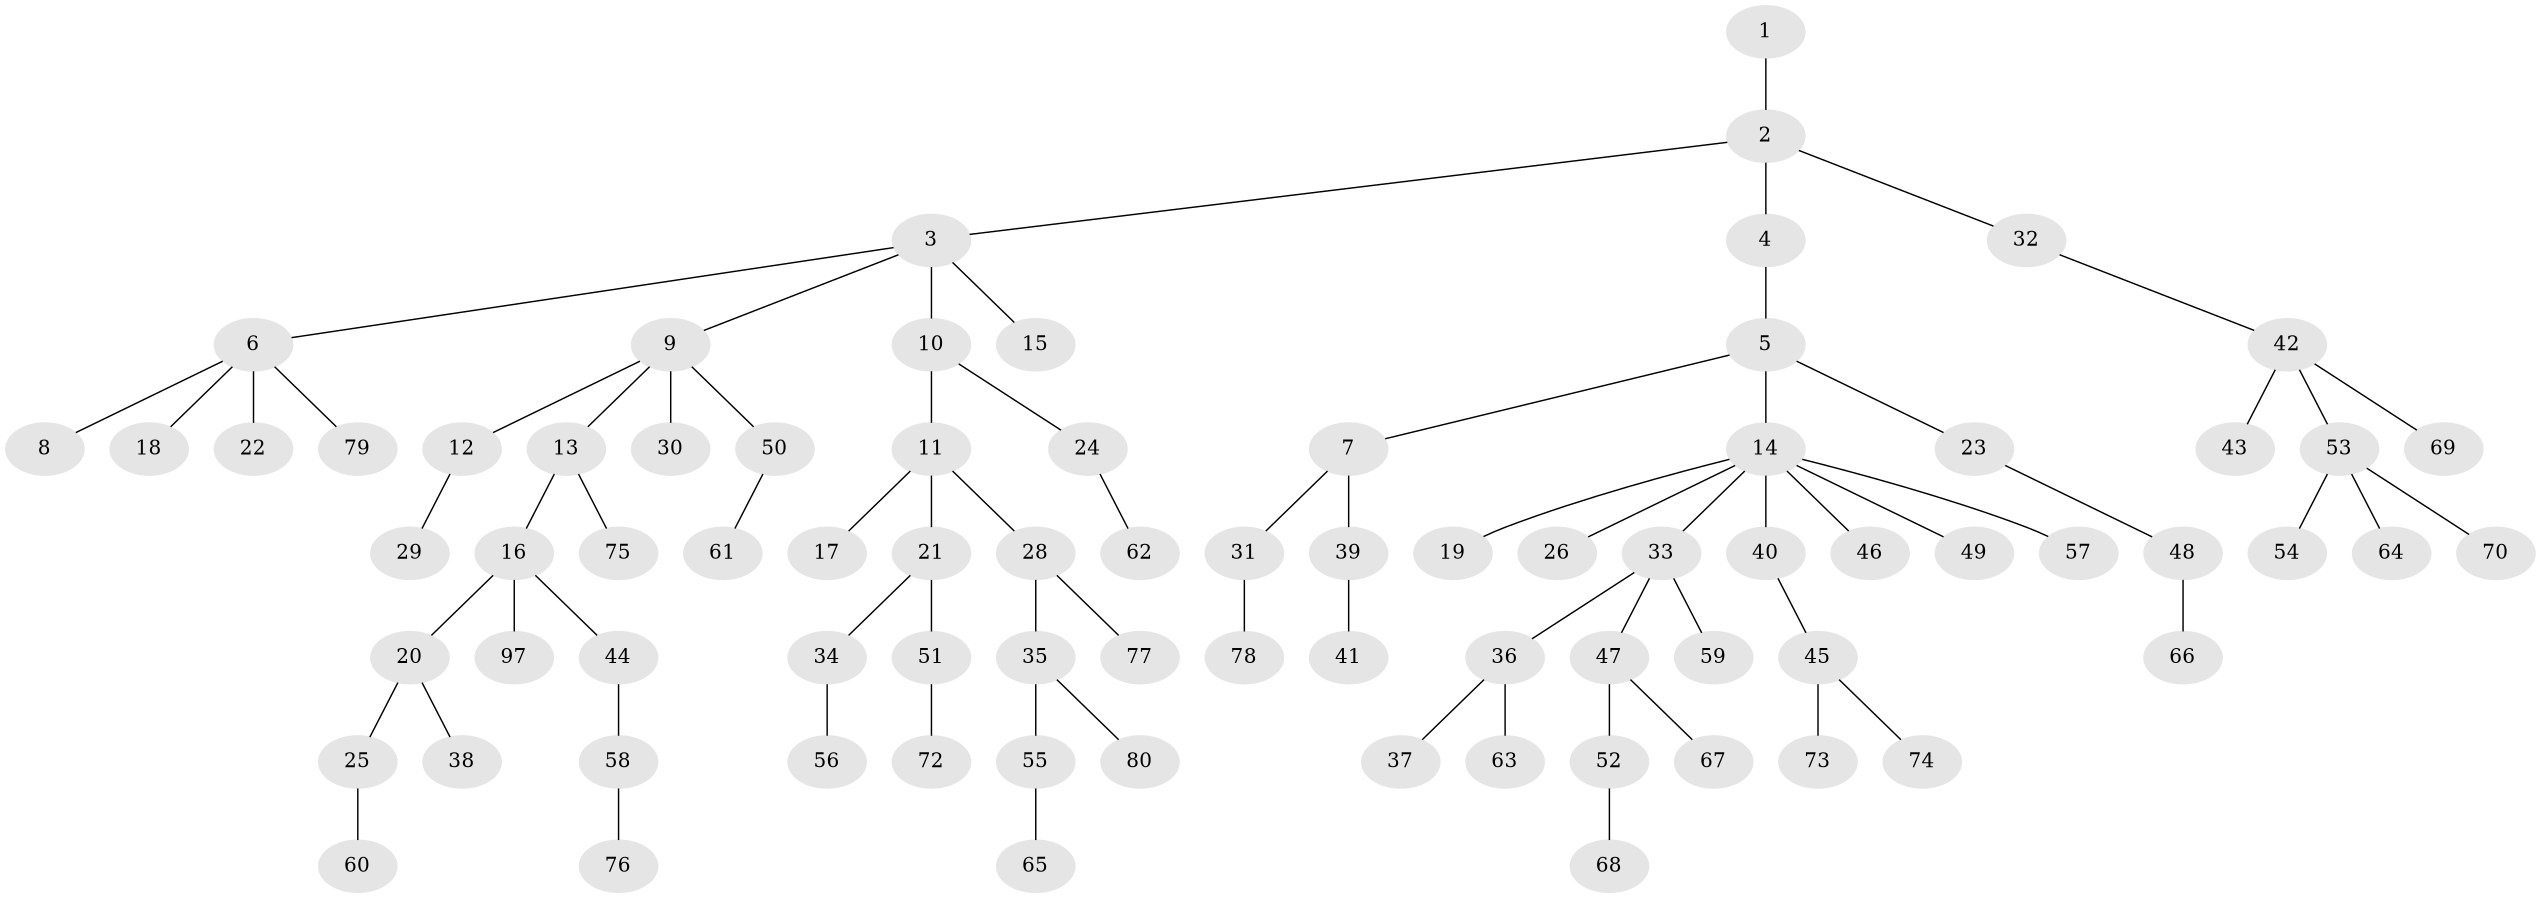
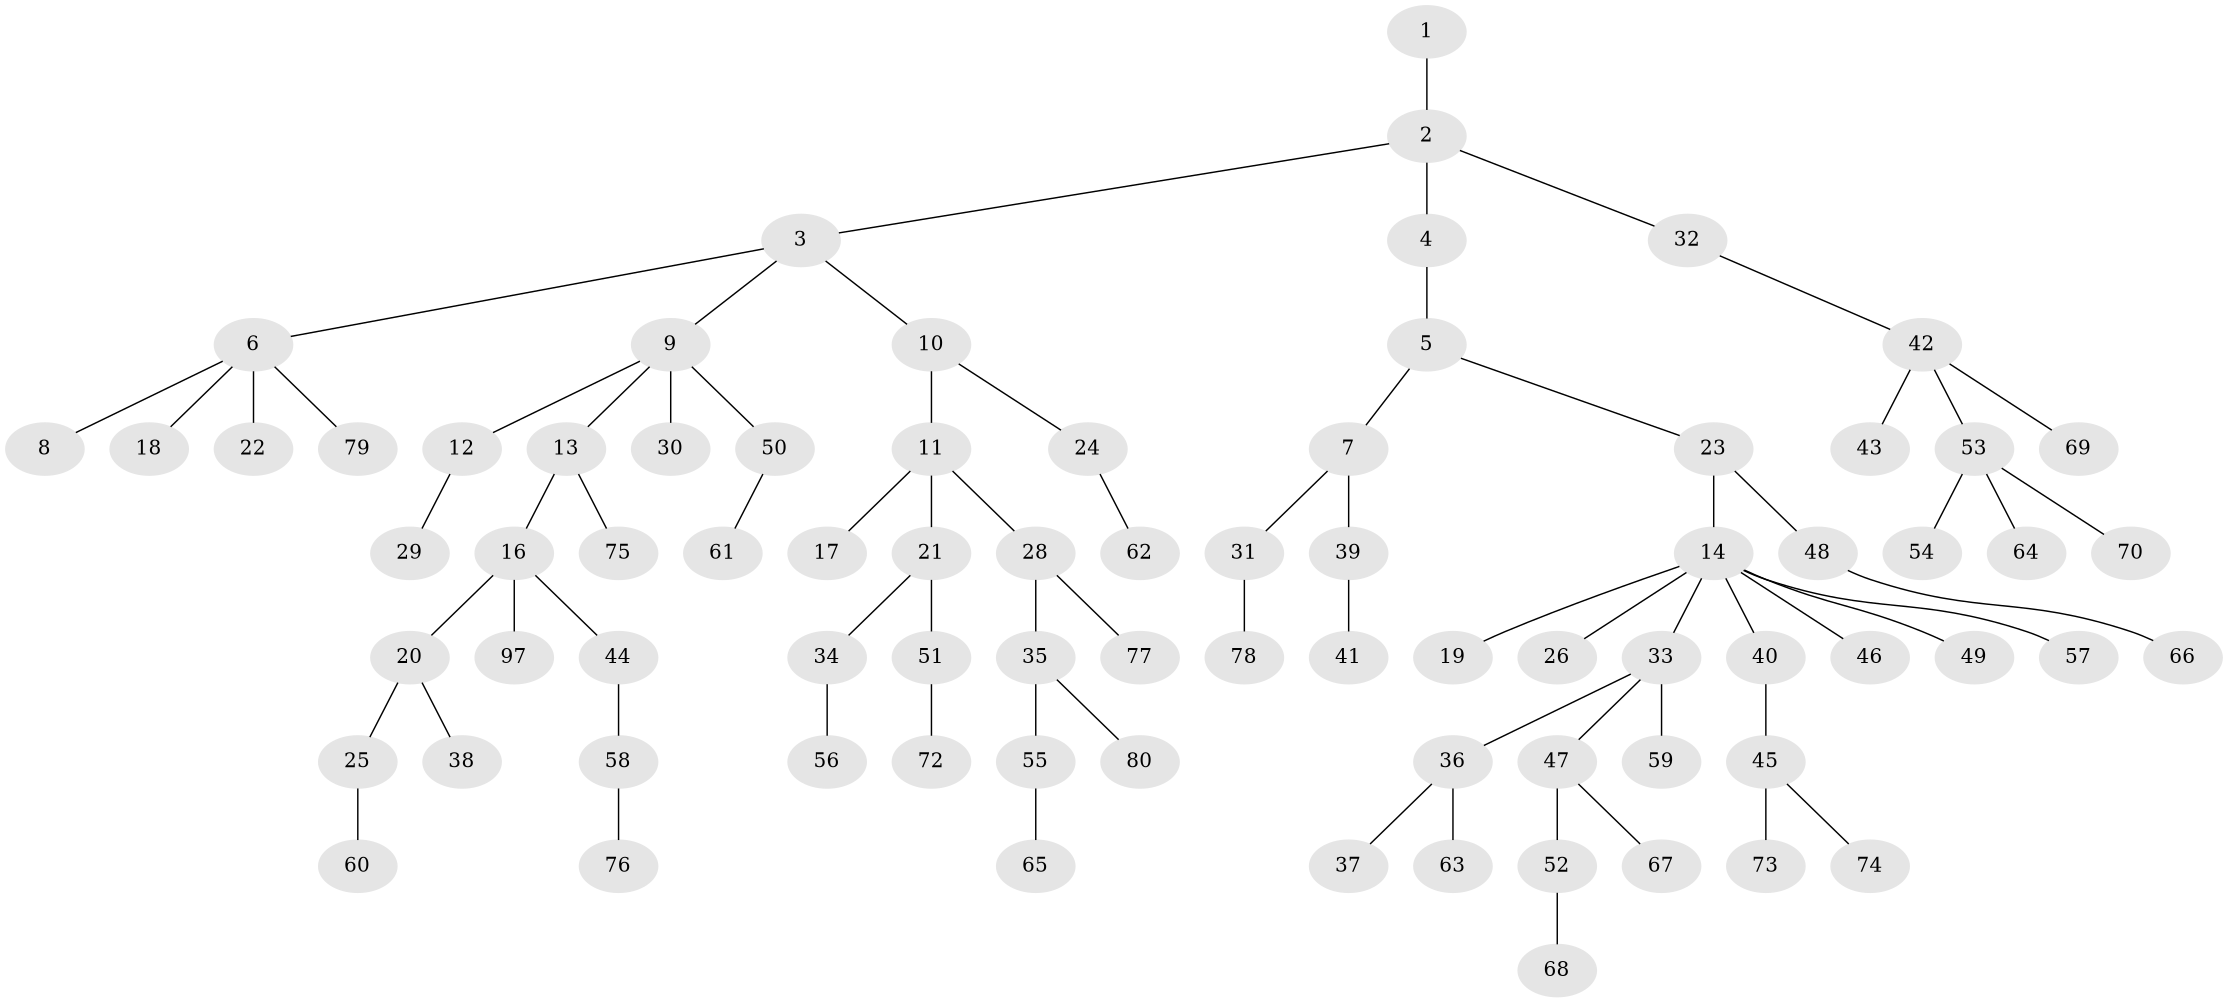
(1036, 345) -> none
(1766, 397) -> (1714, 501)
